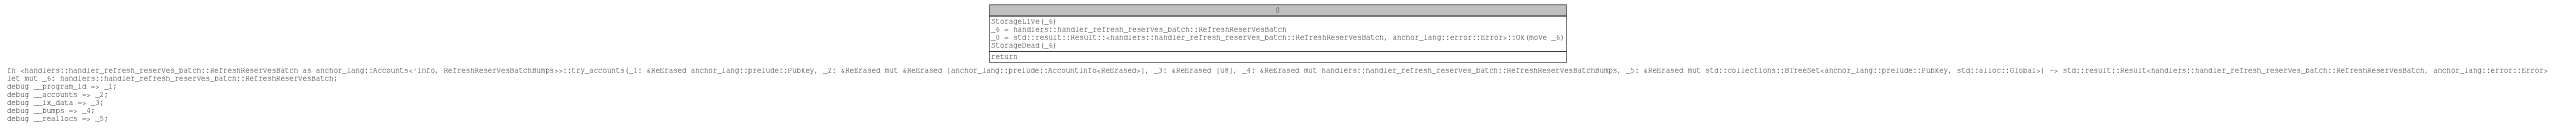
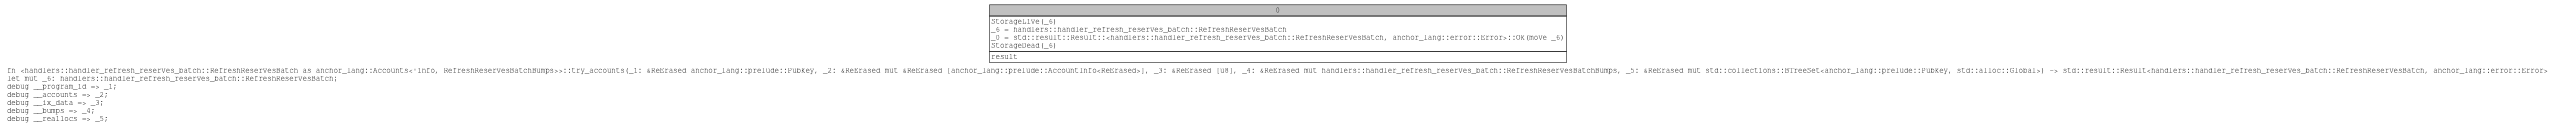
(1004, 57) -> (1004, 57)
